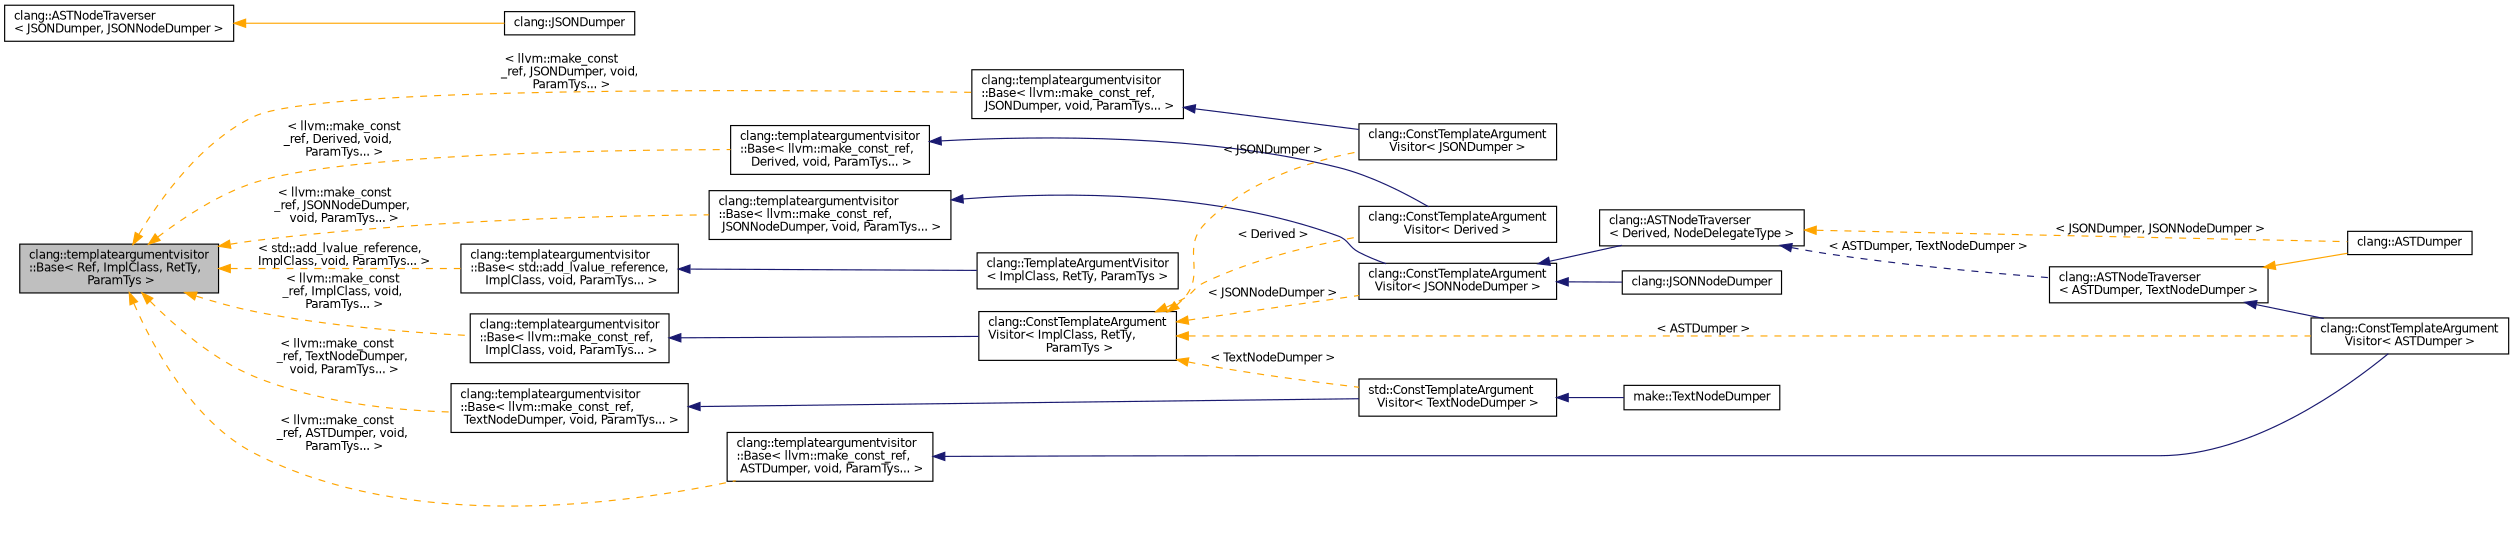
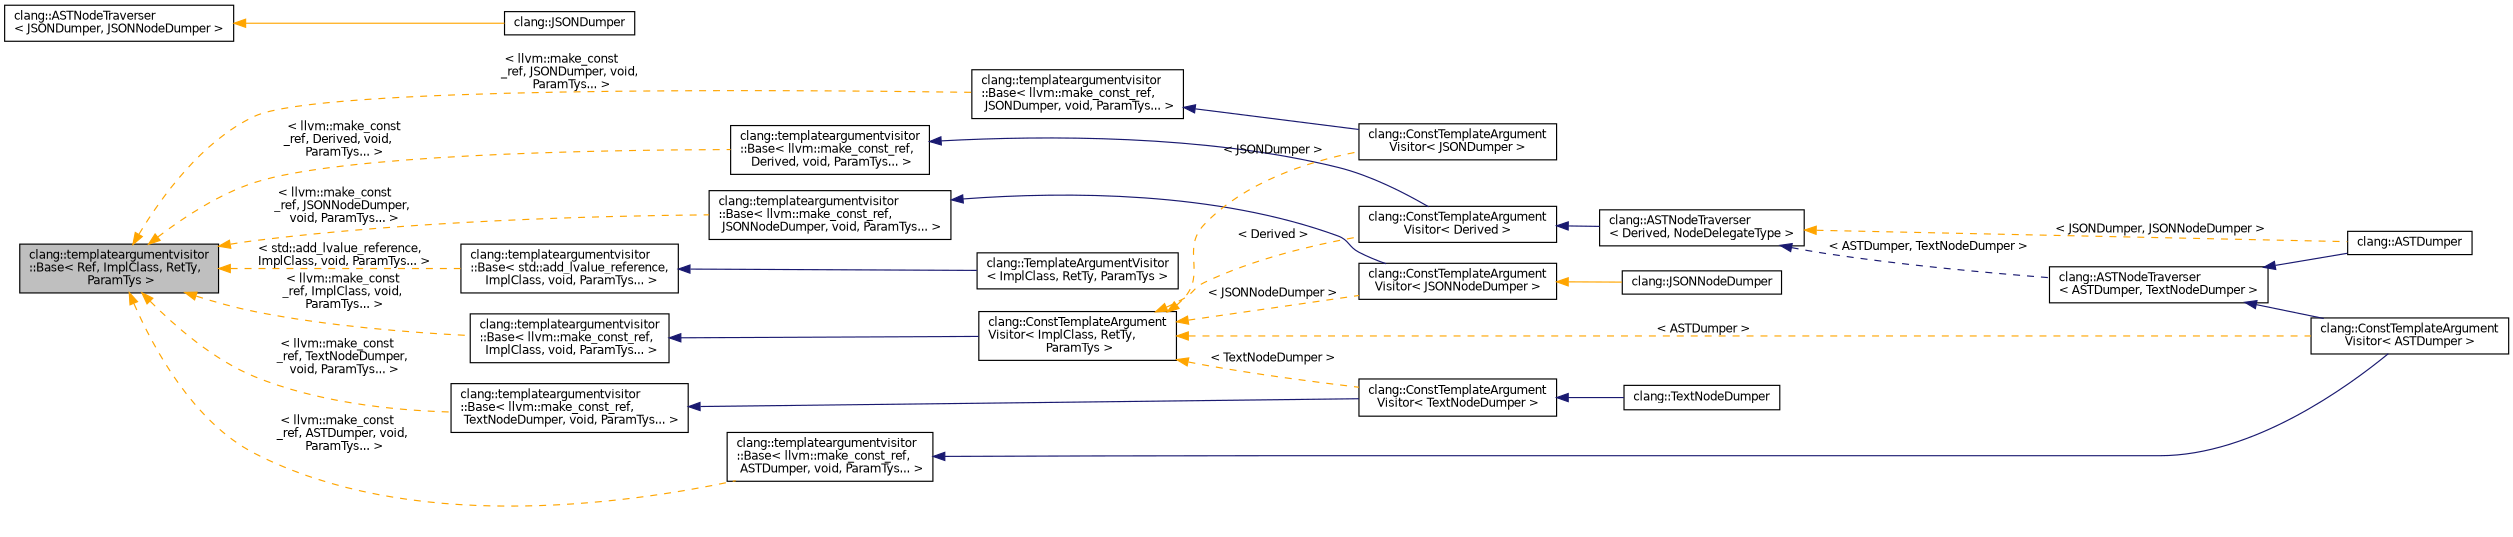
(1586, 253) -> (1584, 226)
(2311, 259) -> (2311, 259)
(1595, 282) -> (1595, 282)
(1458, 398) -> (1458, 398)
(1702, 398) -> (1702, 398)
